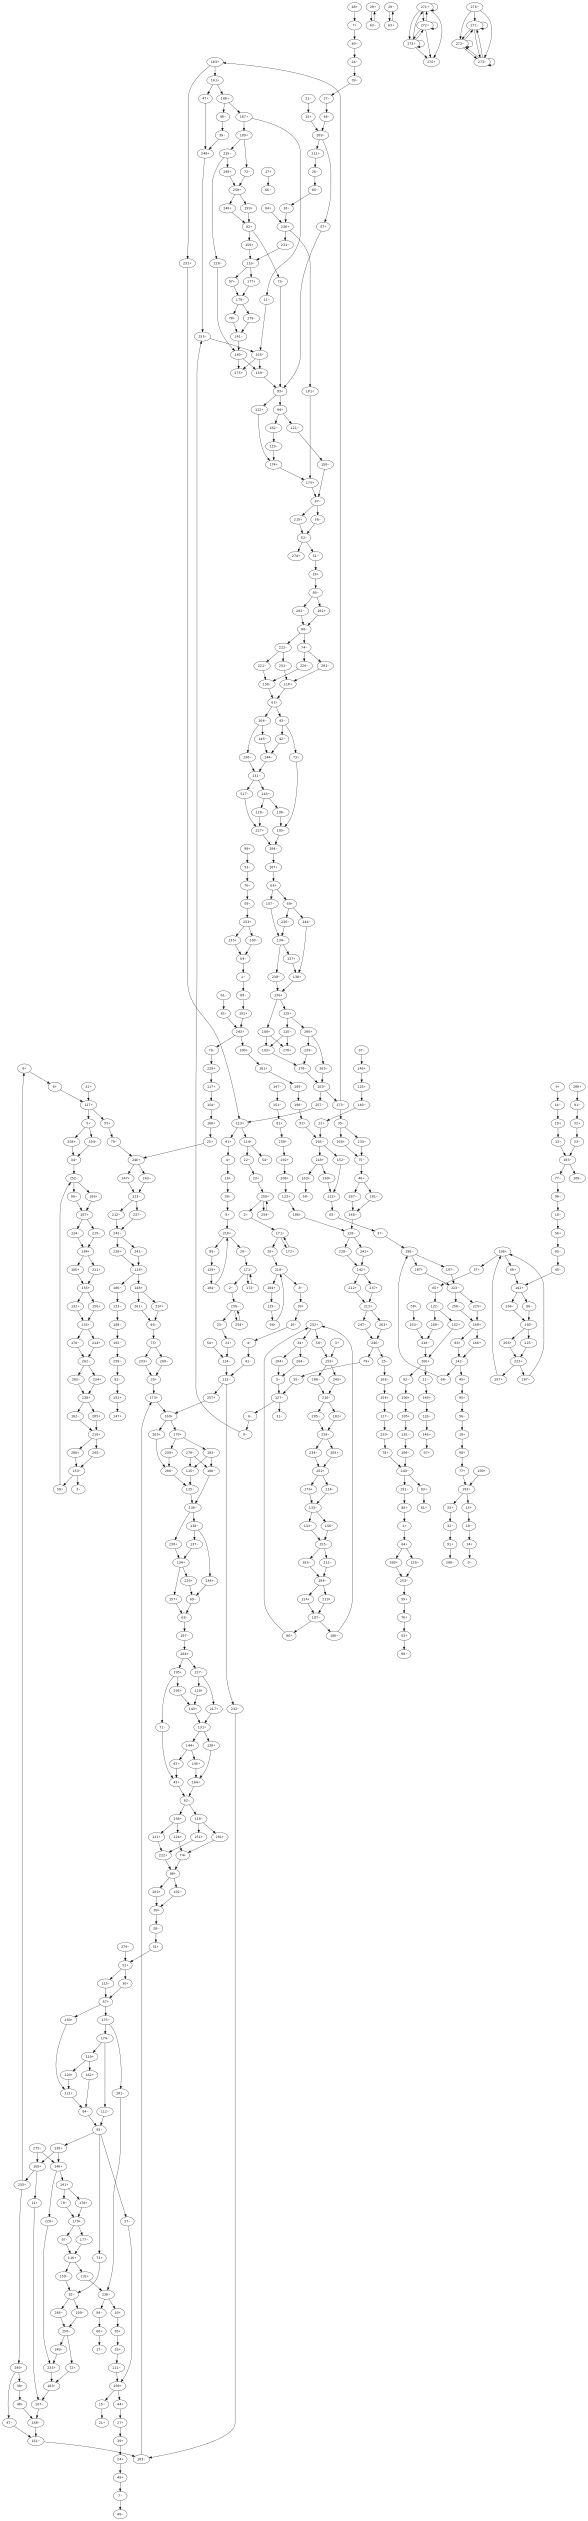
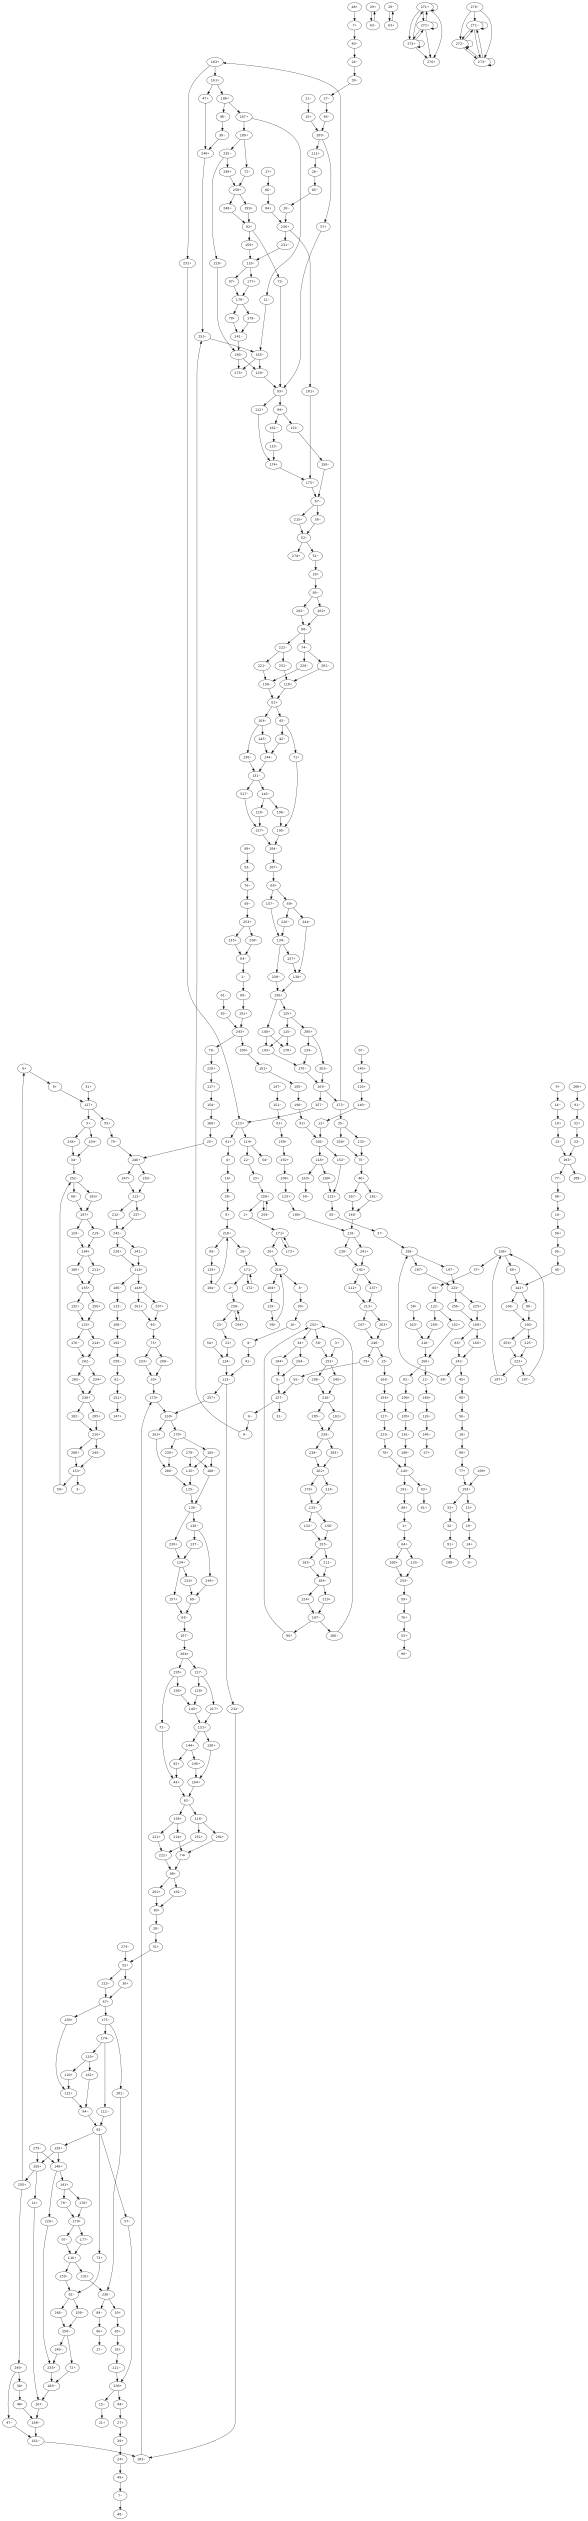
none -> (268, 198)
